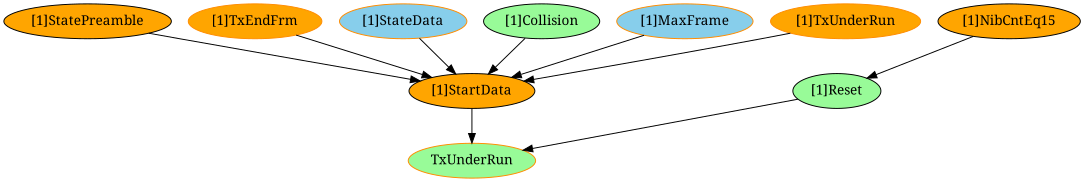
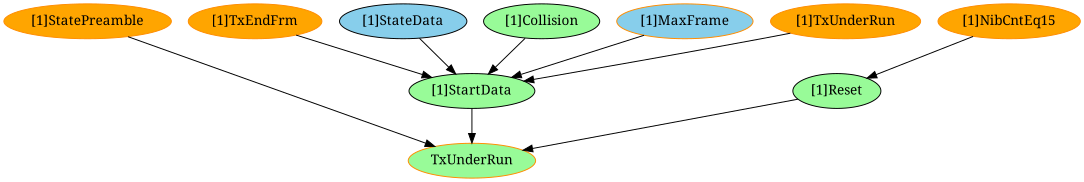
(88, 21) -> (88, 21)
(403, 21) -> (403, 21)
(1009, 21) -> (1009, 21)
(280, 56) -> (277, 90)
(472, 91) -> (472, 91)
